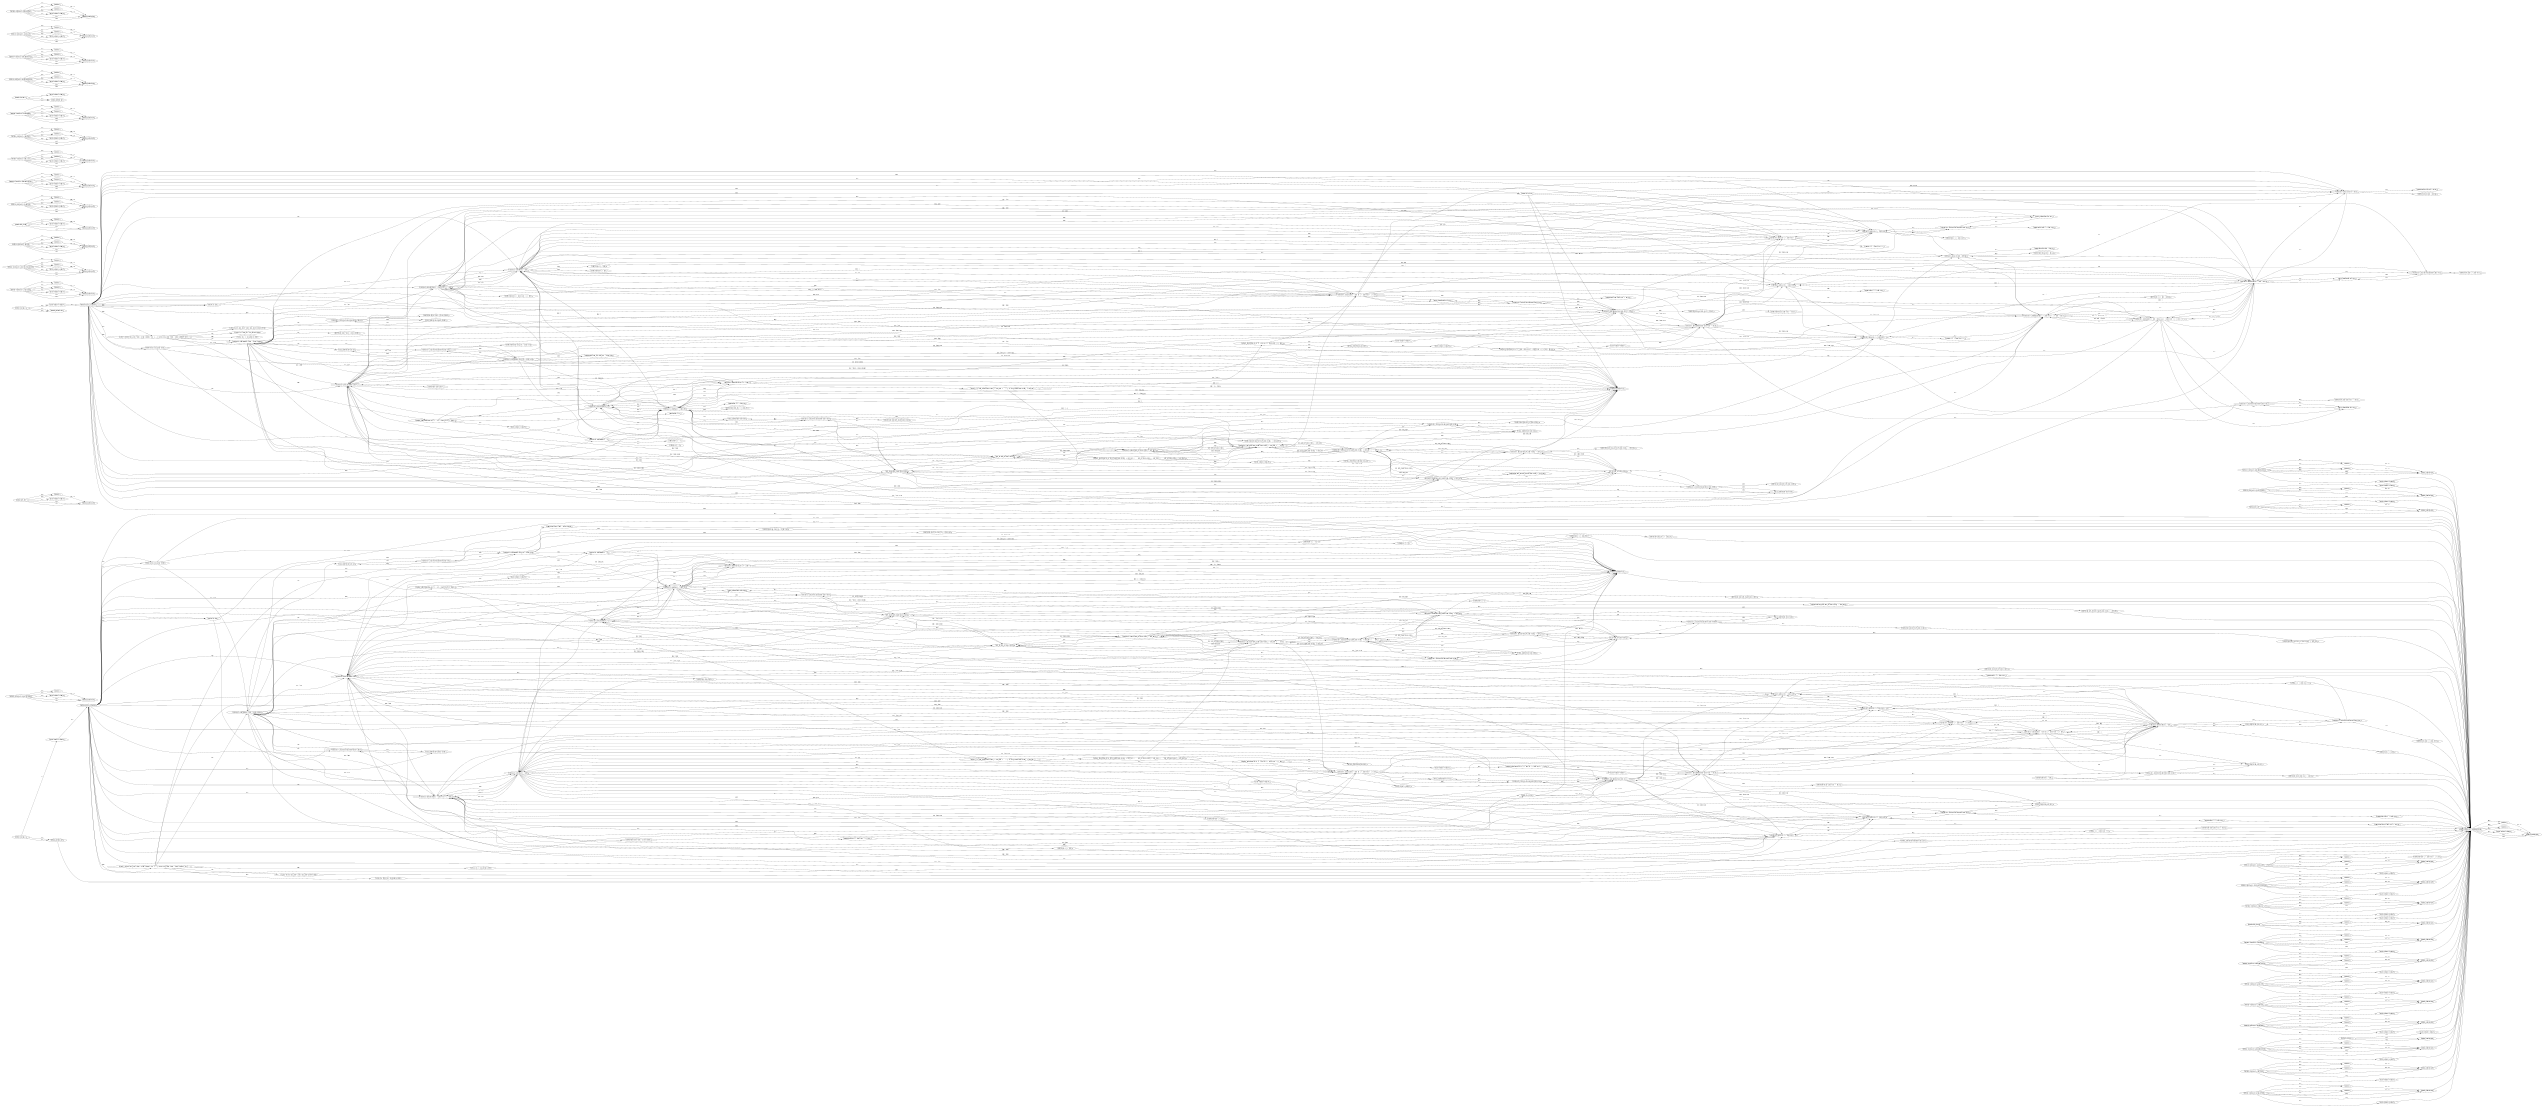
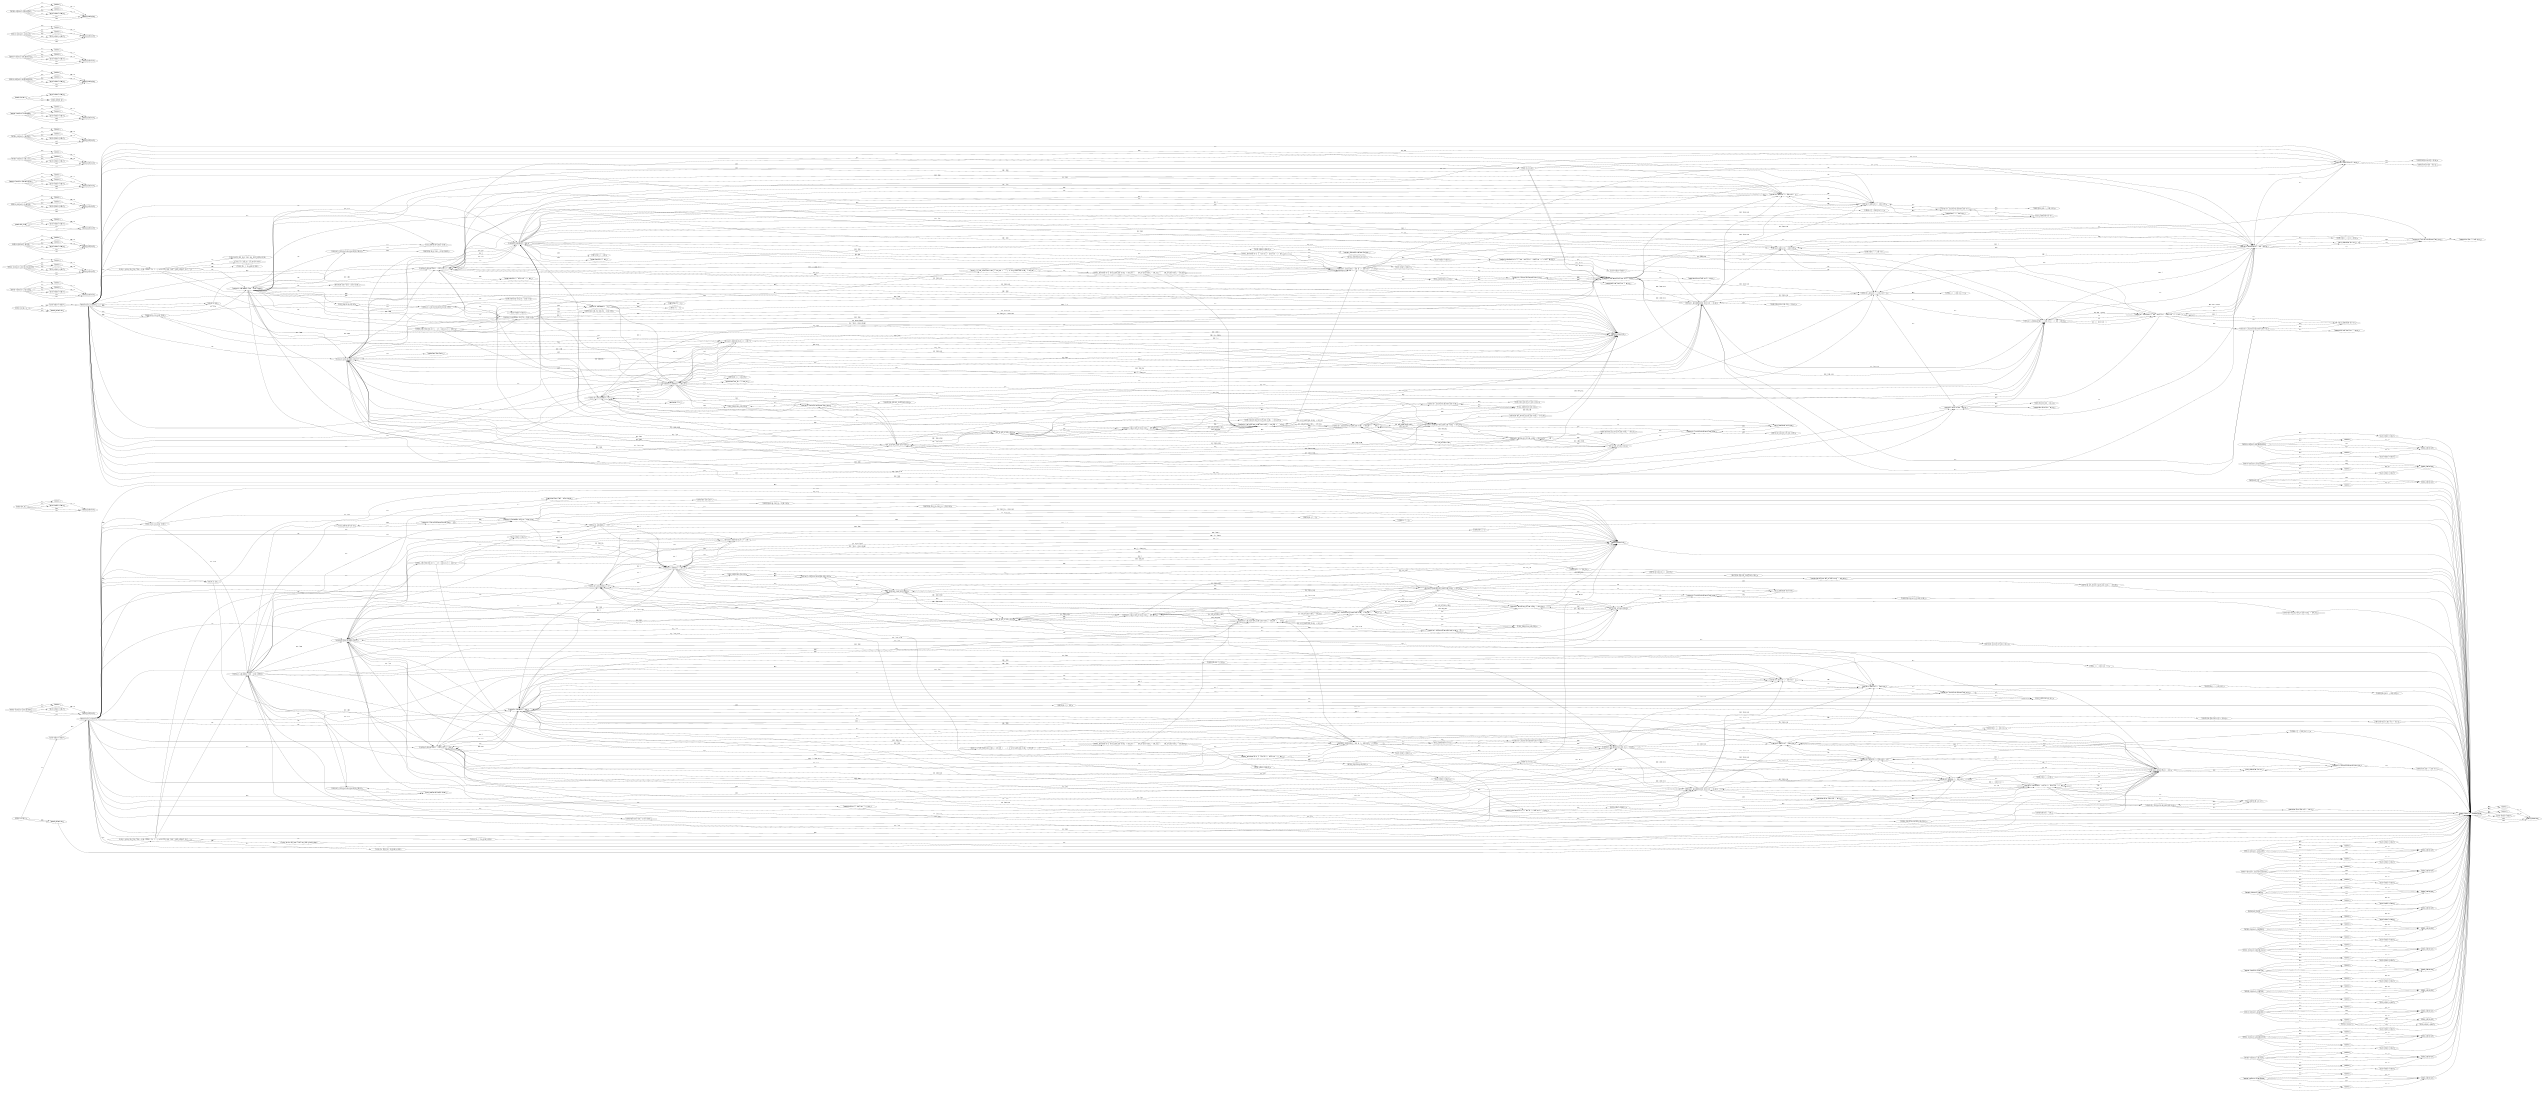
(2094, 298) -> (2295, 239)
(2274, 739) -> (2103, 775)
(2427, 857) -> none
